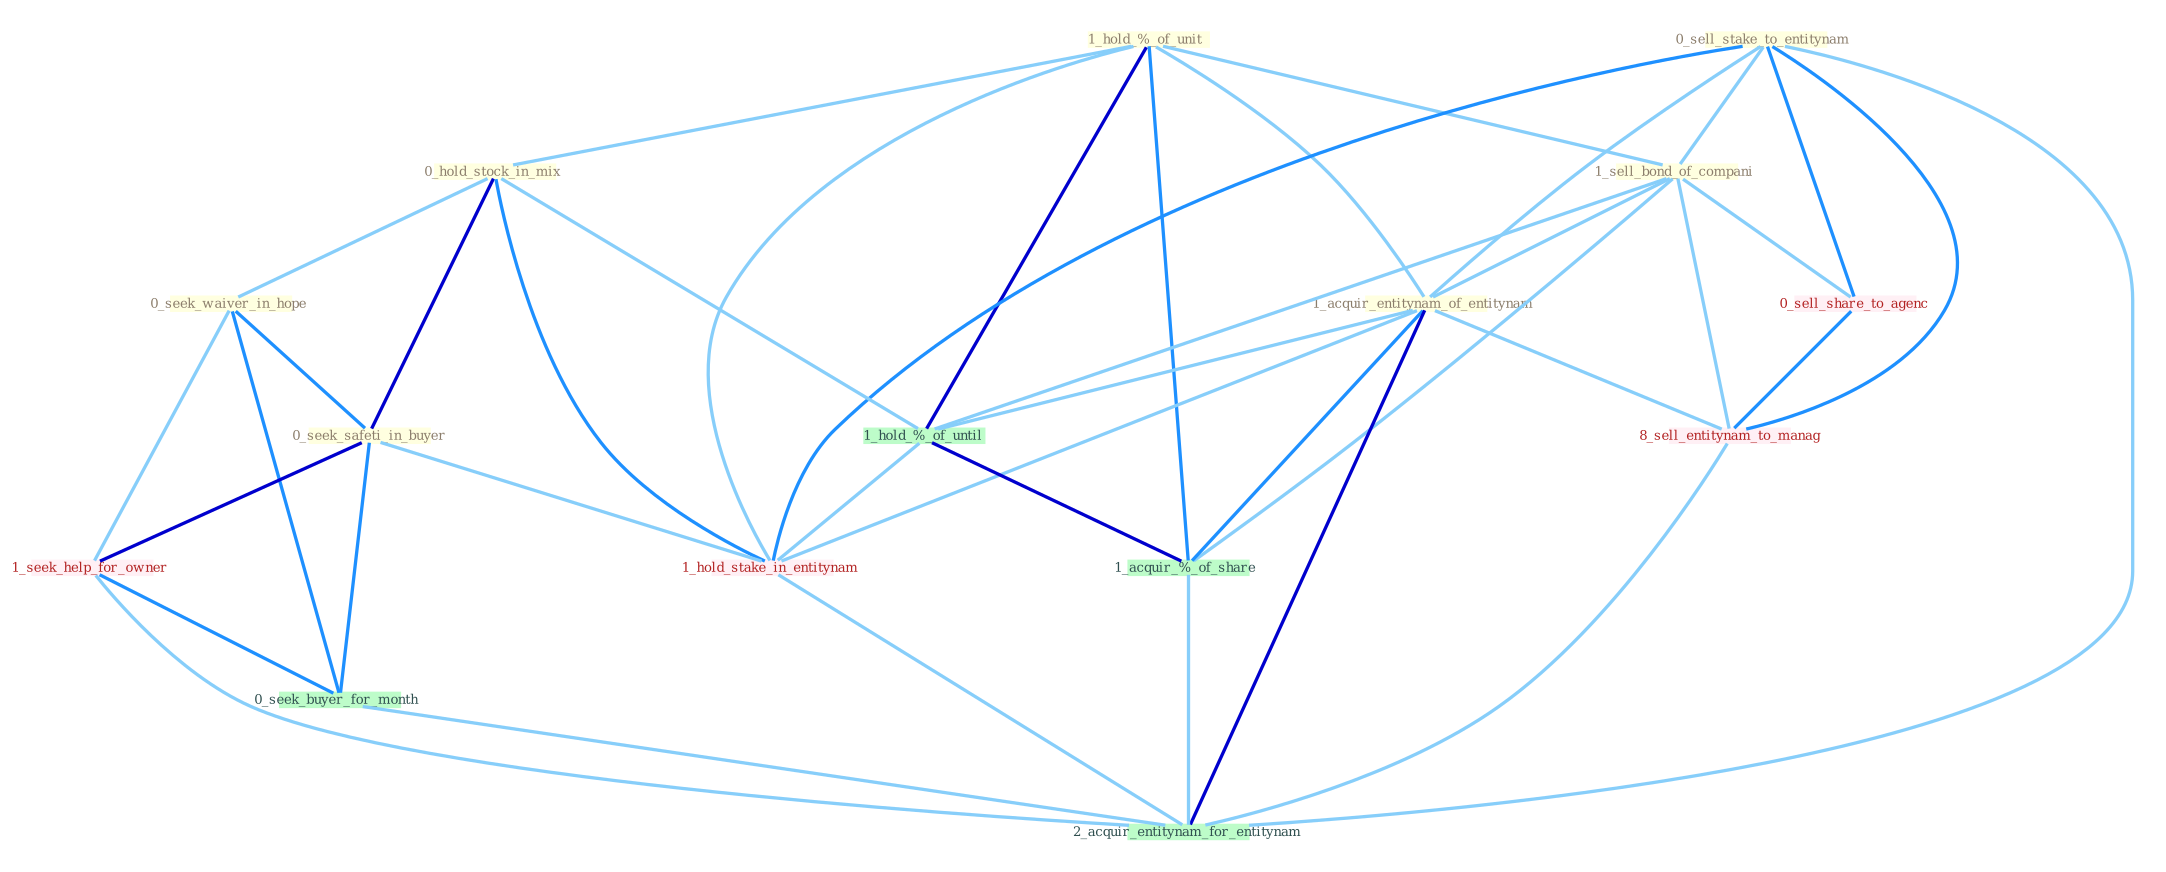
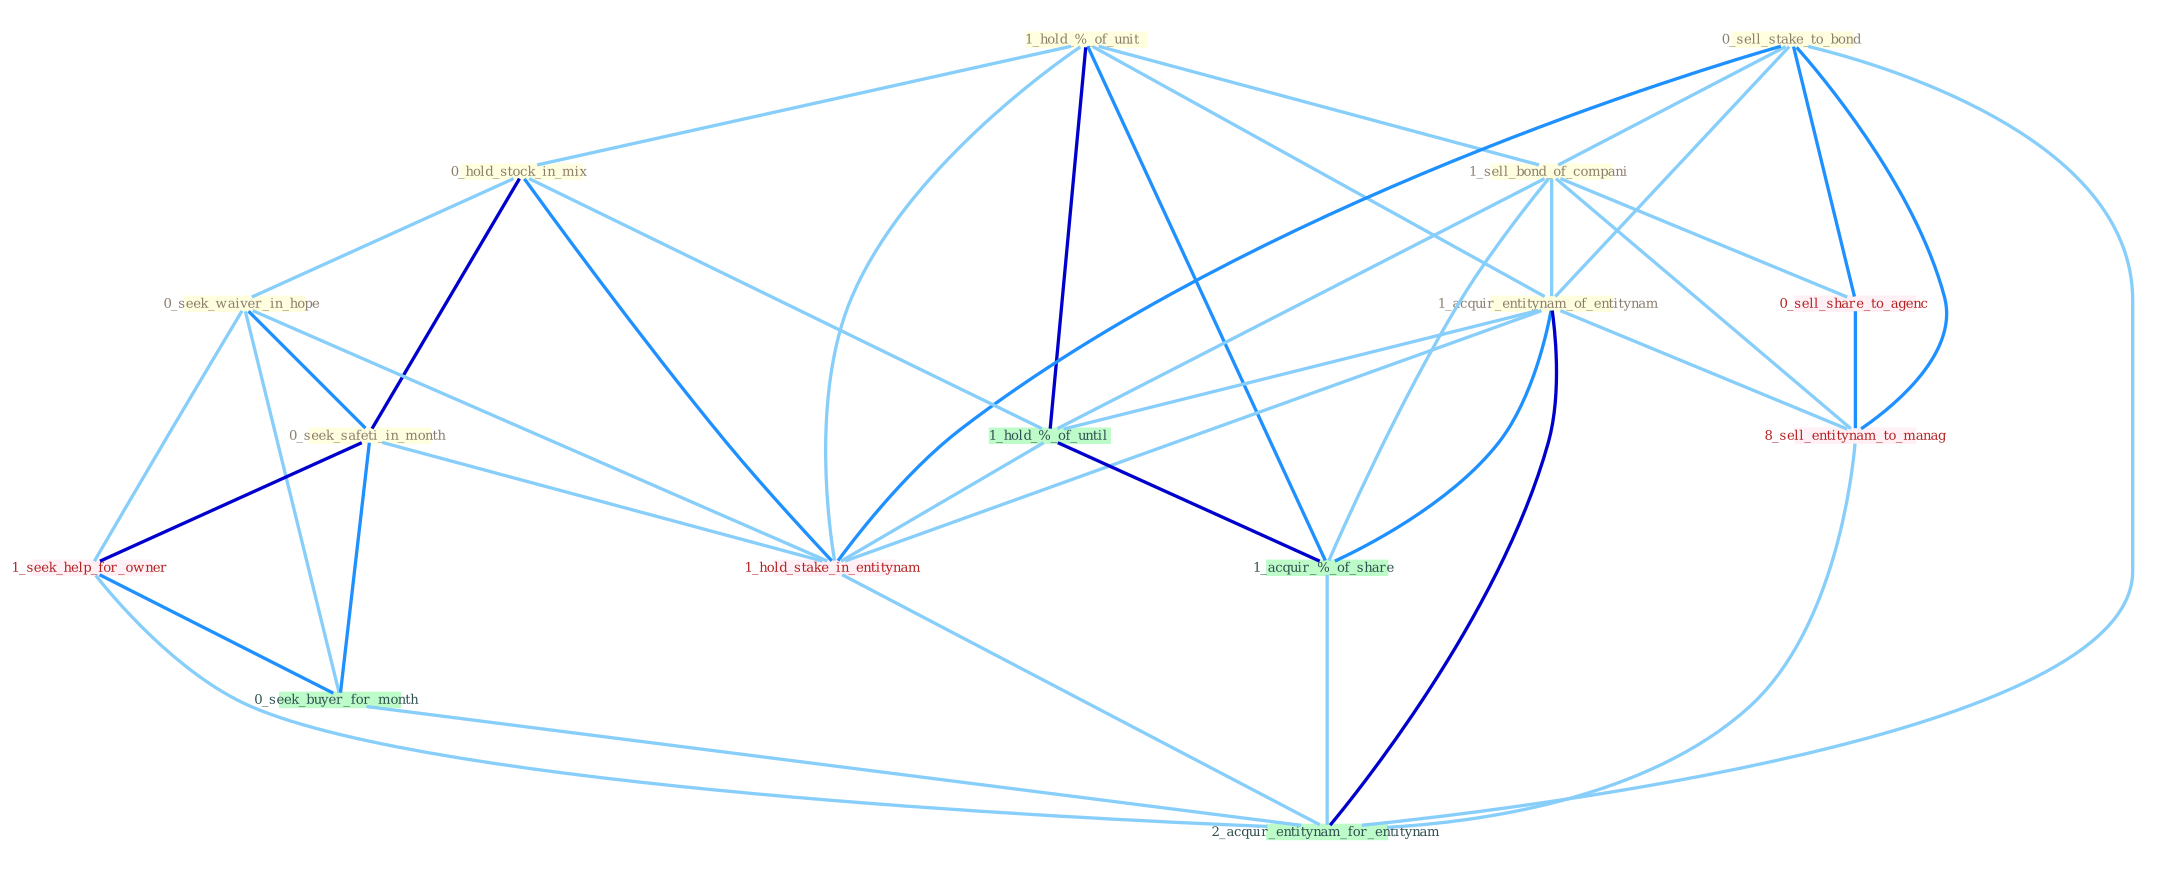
(1766, 40) -> (1793, 40)
(370, 436) -> (370, 436)
none -> (540, 436)
(286, 502) -> (292, 502)
